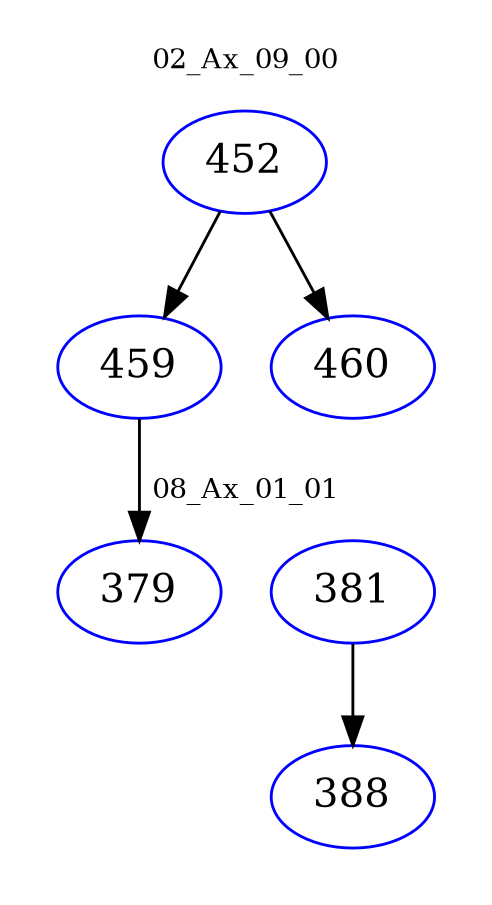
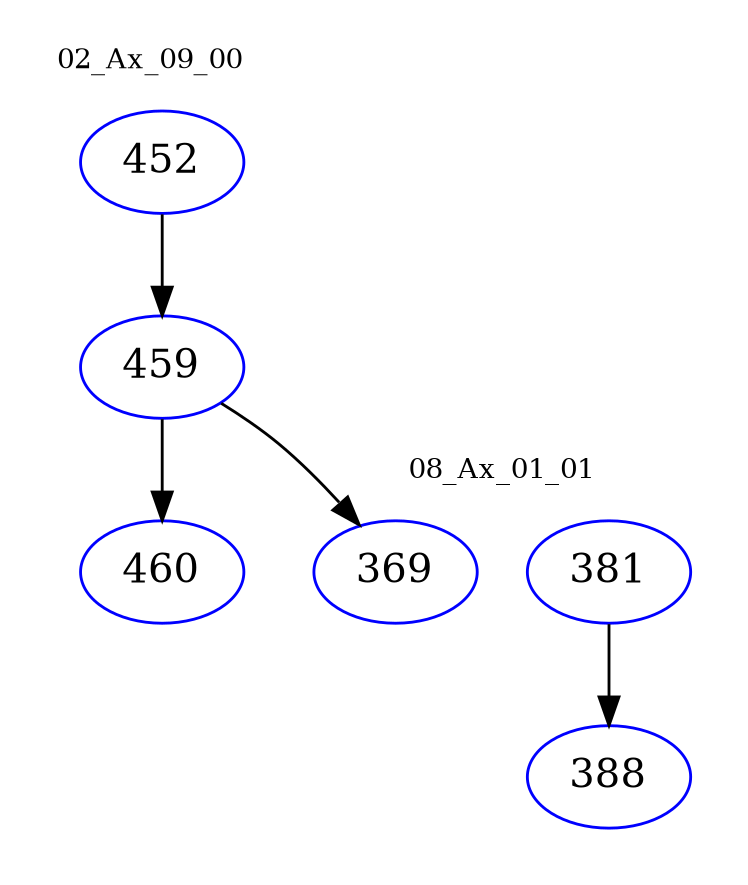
(292, 252) -> (162, 456)
(139, 592) -> (396, 572)
